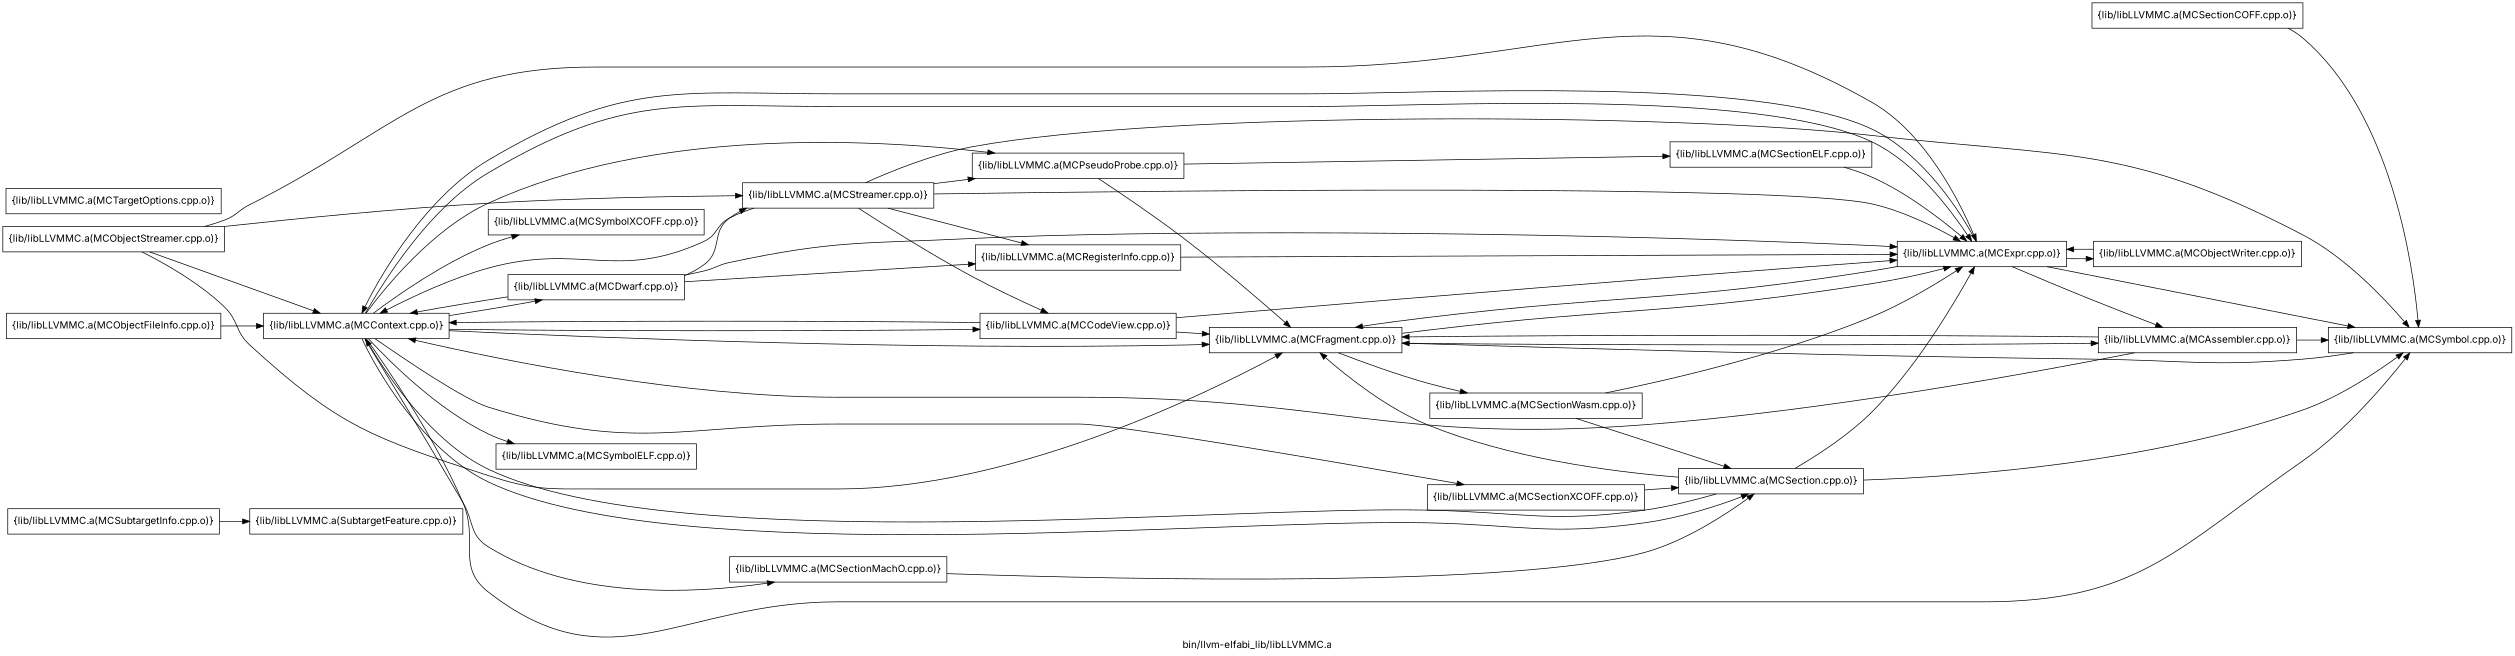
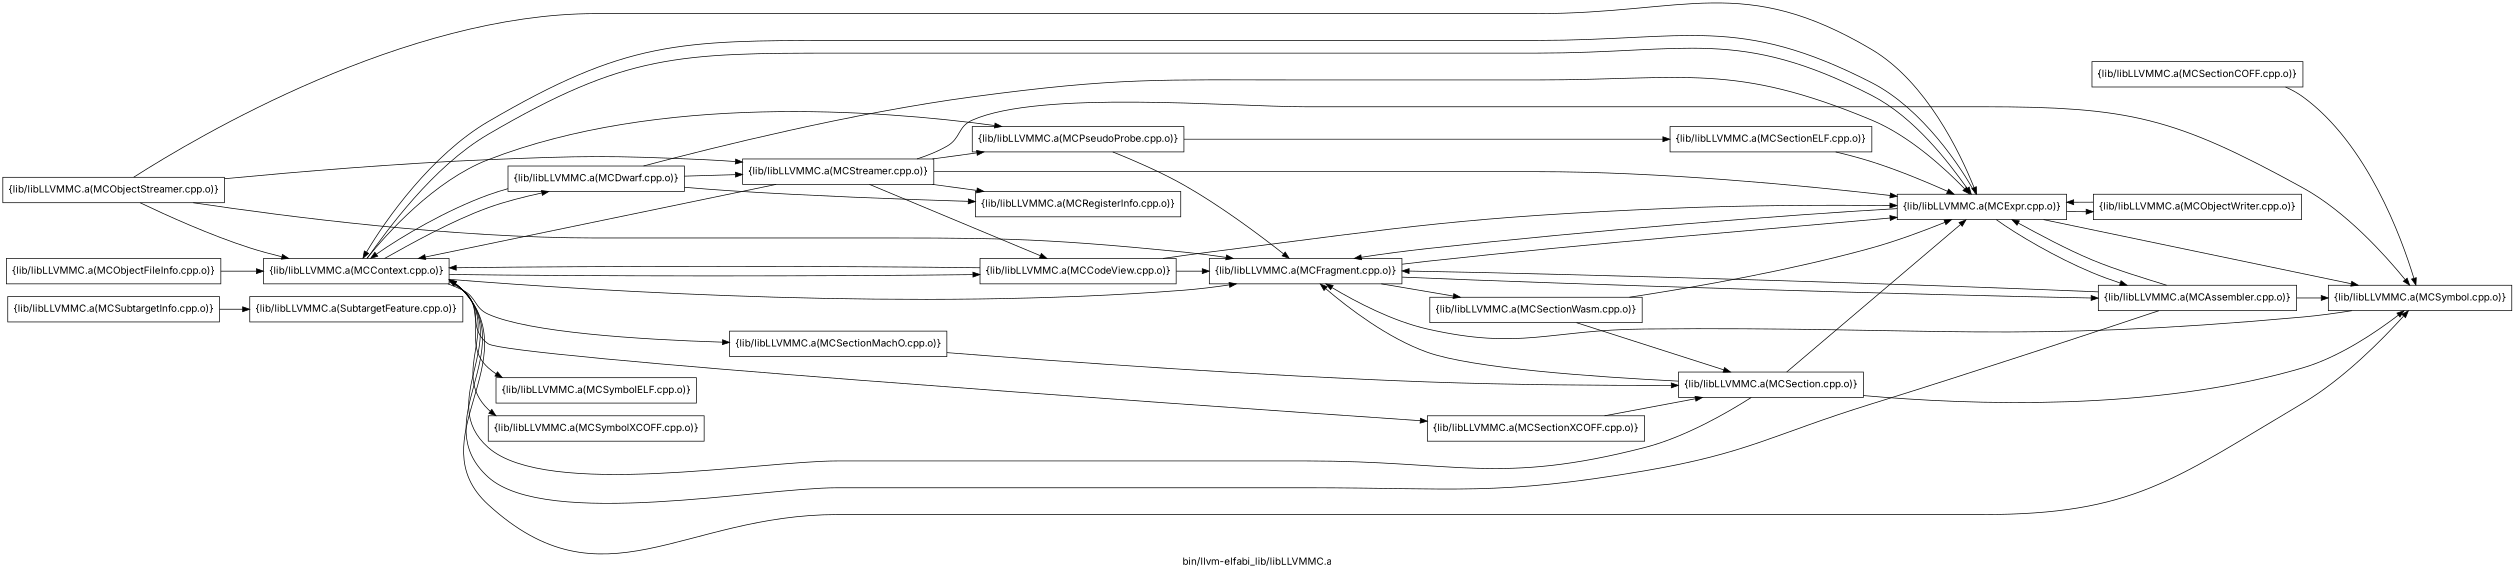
(114, 201) -> none
(1535, 256) -> (2090, 259)
(1017, 533) -> none
